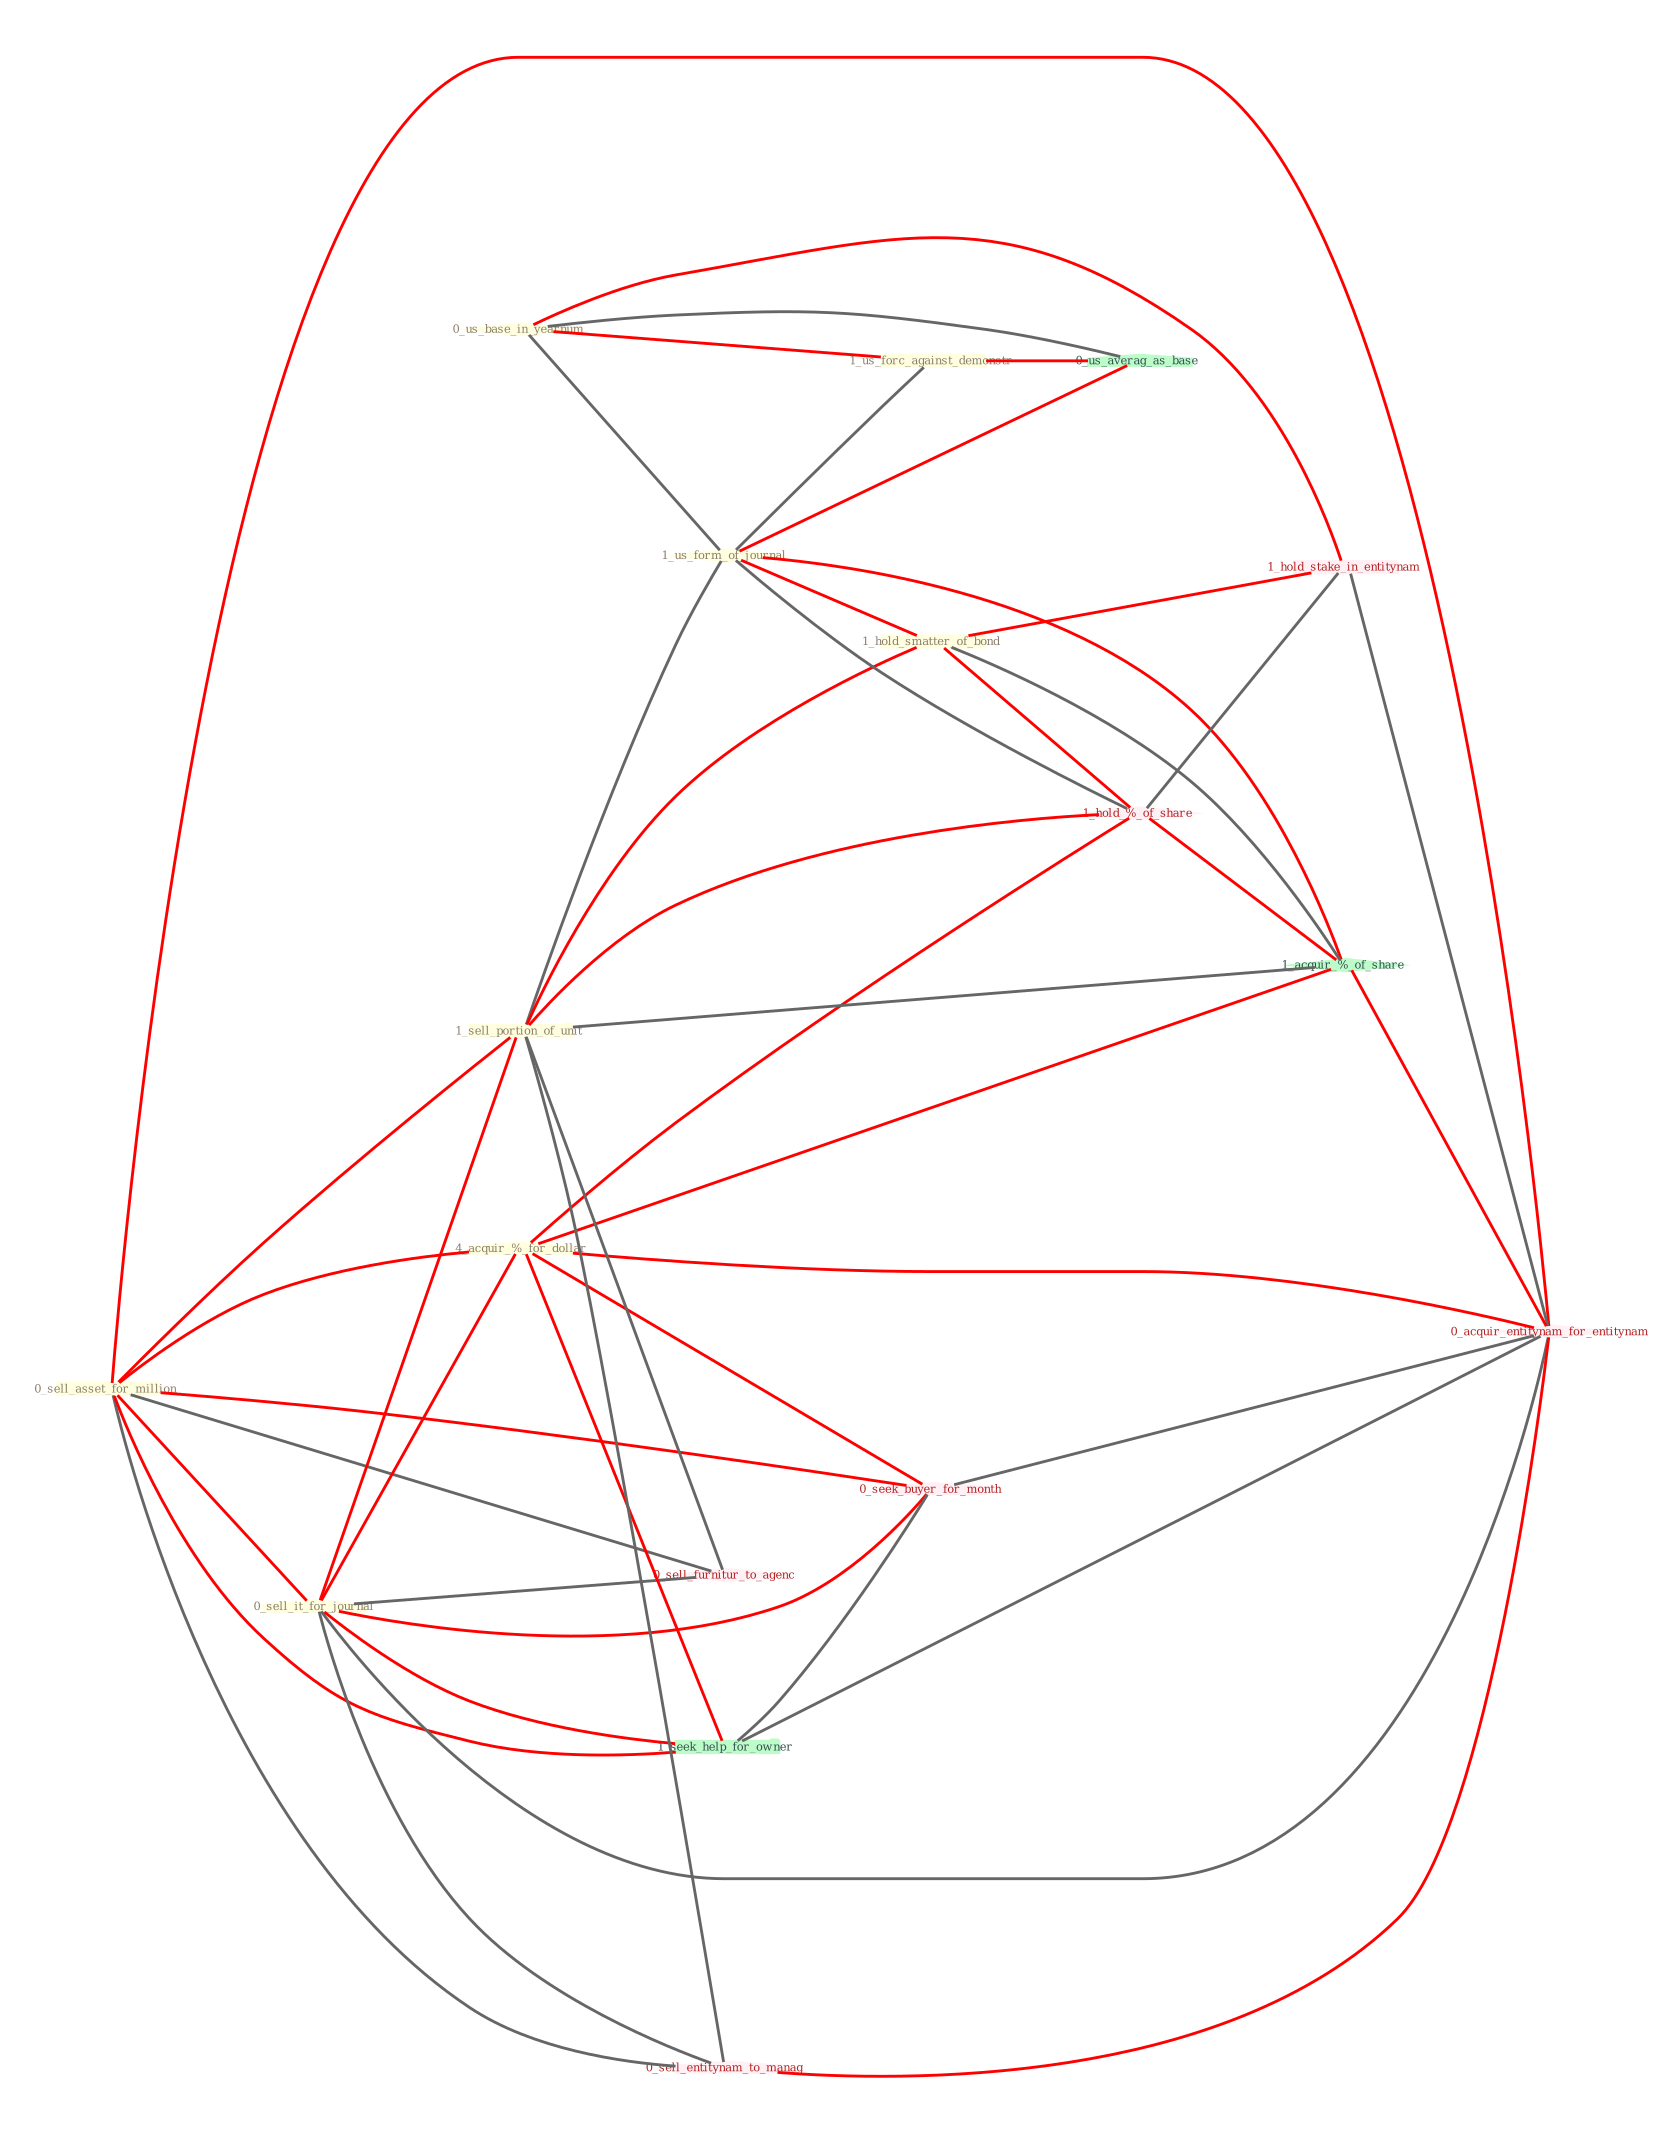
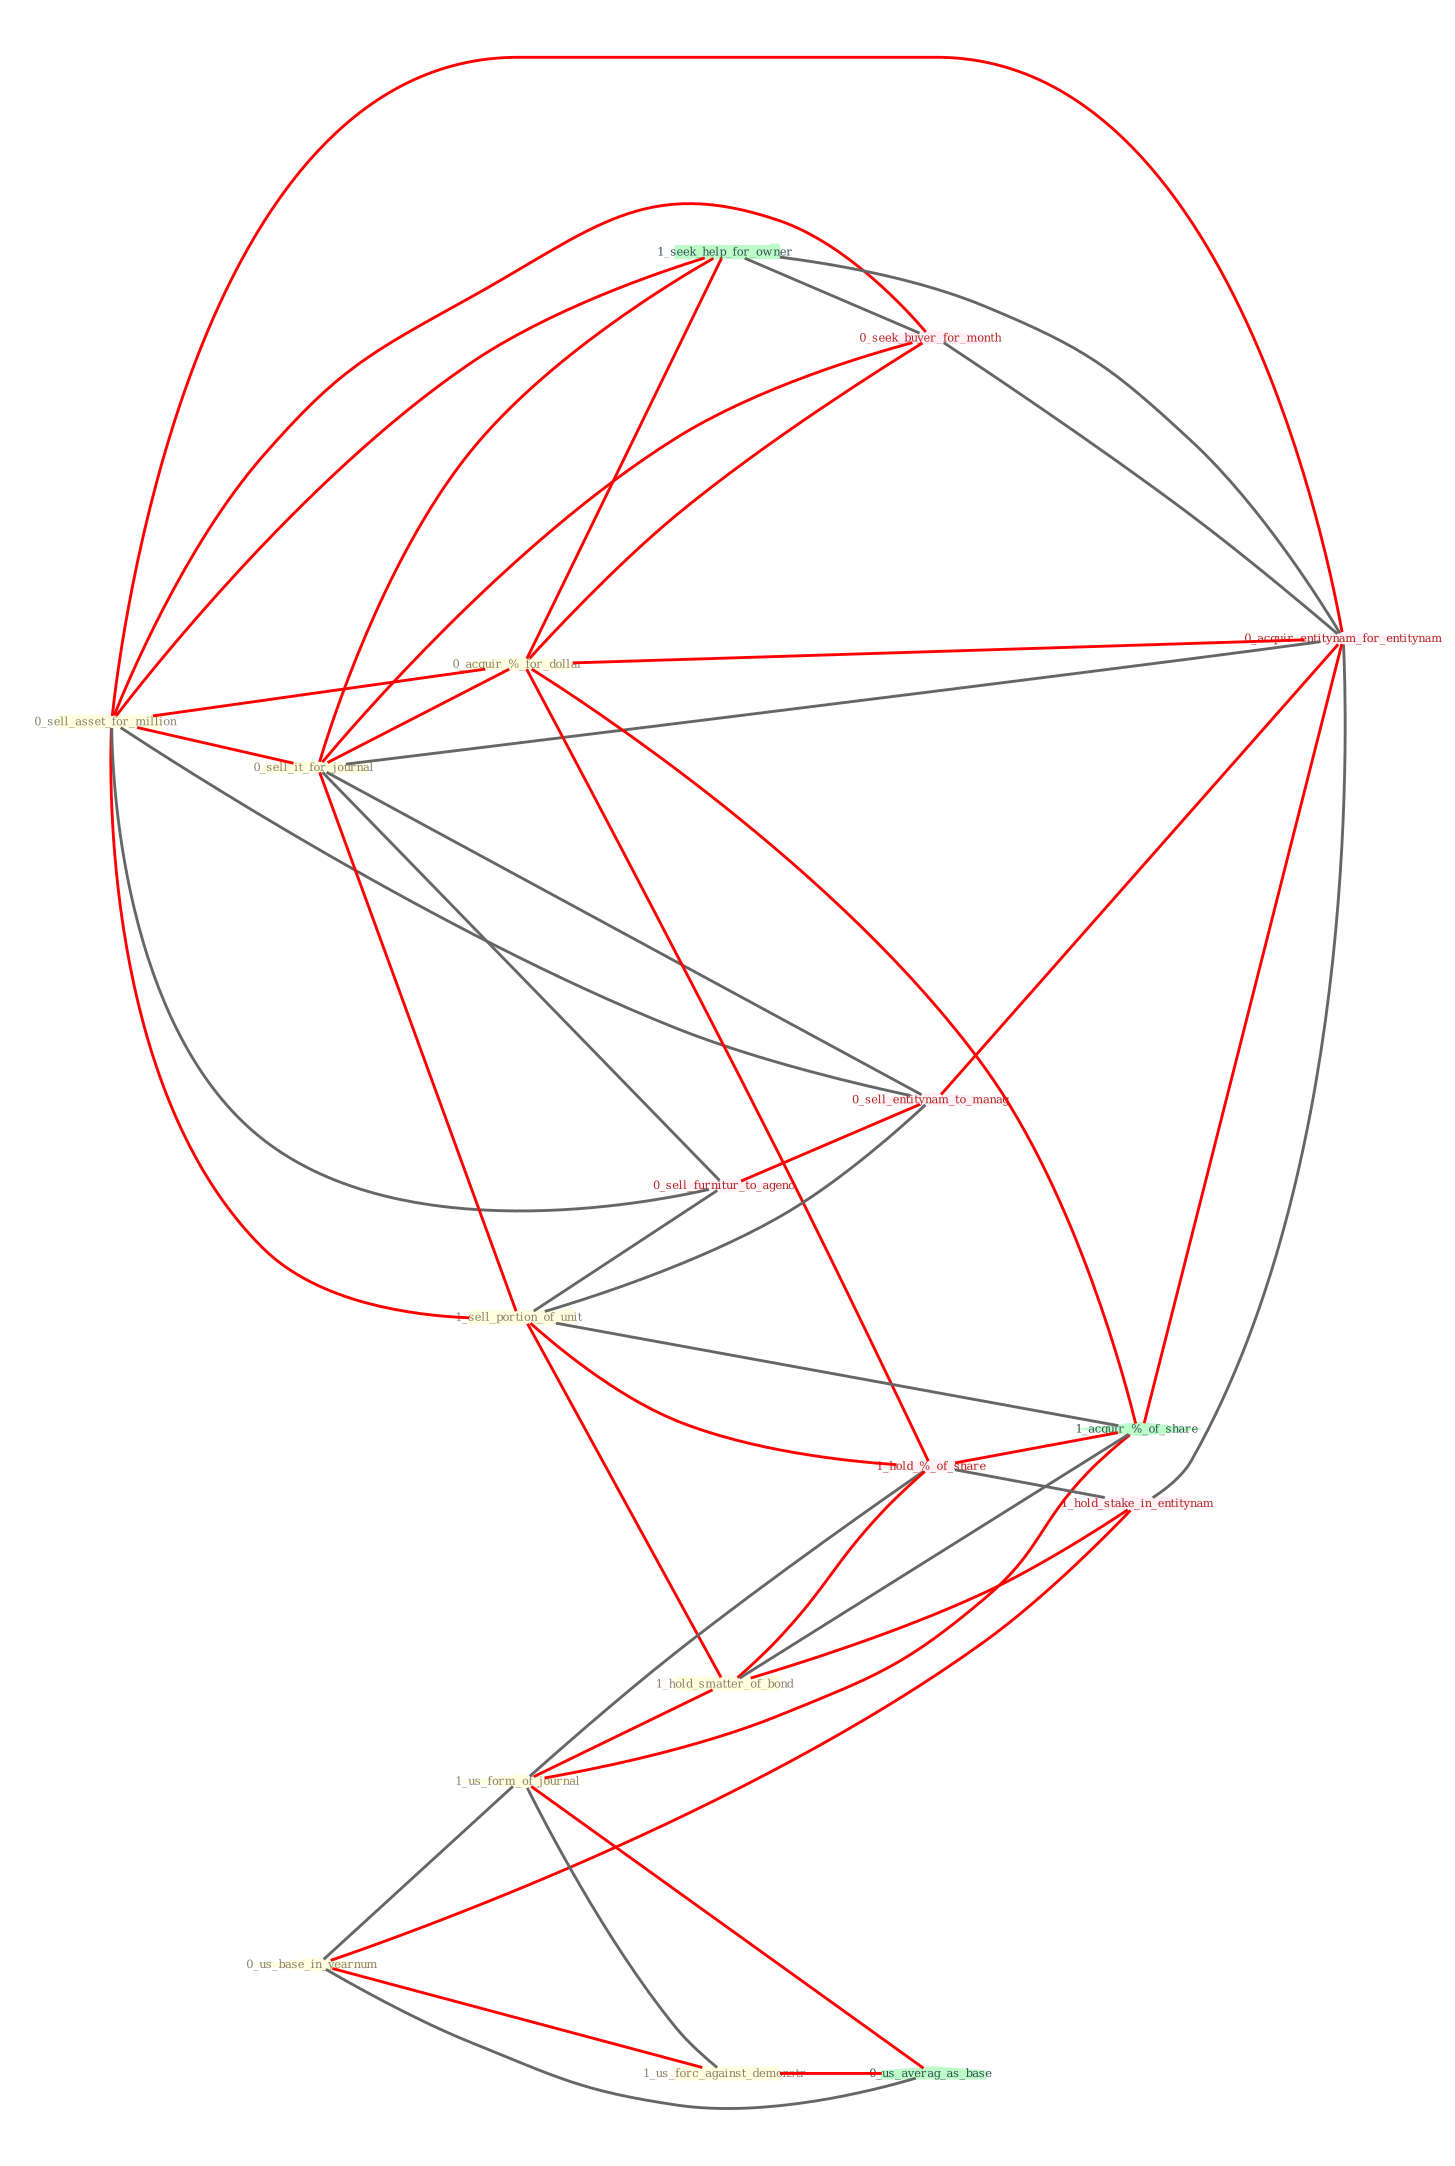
(614, 789) -> none
none -> (830, 1143)
(521, 1249) -> (521, 664)
